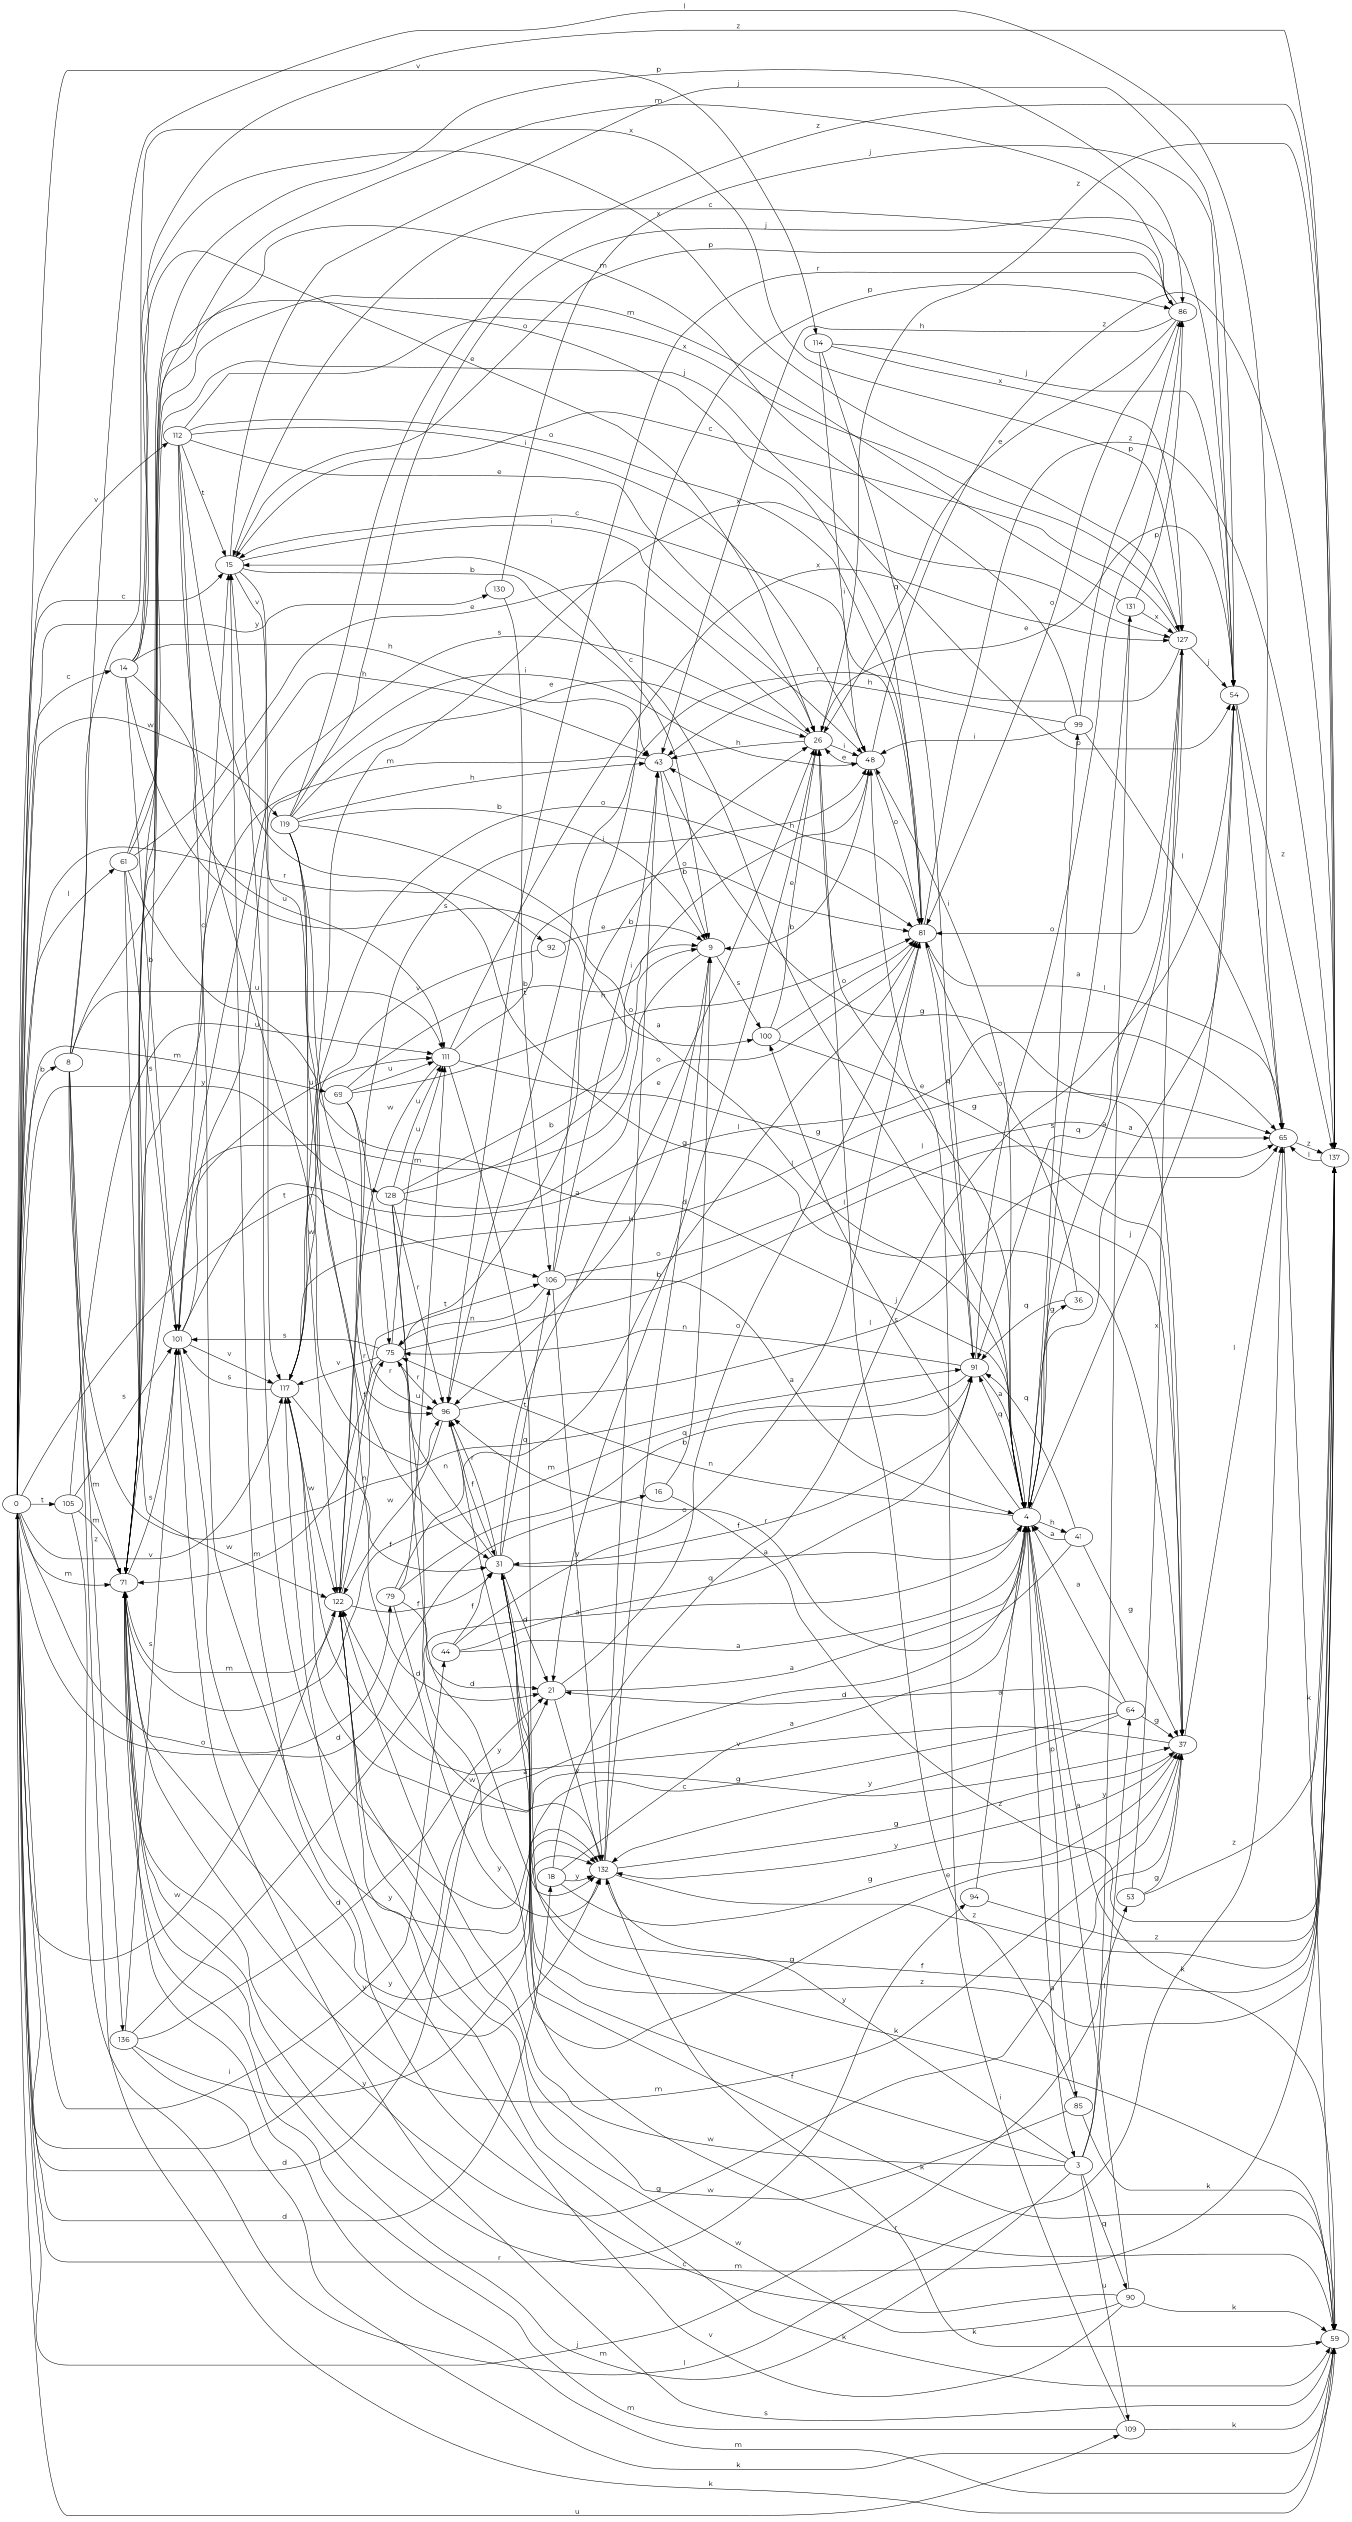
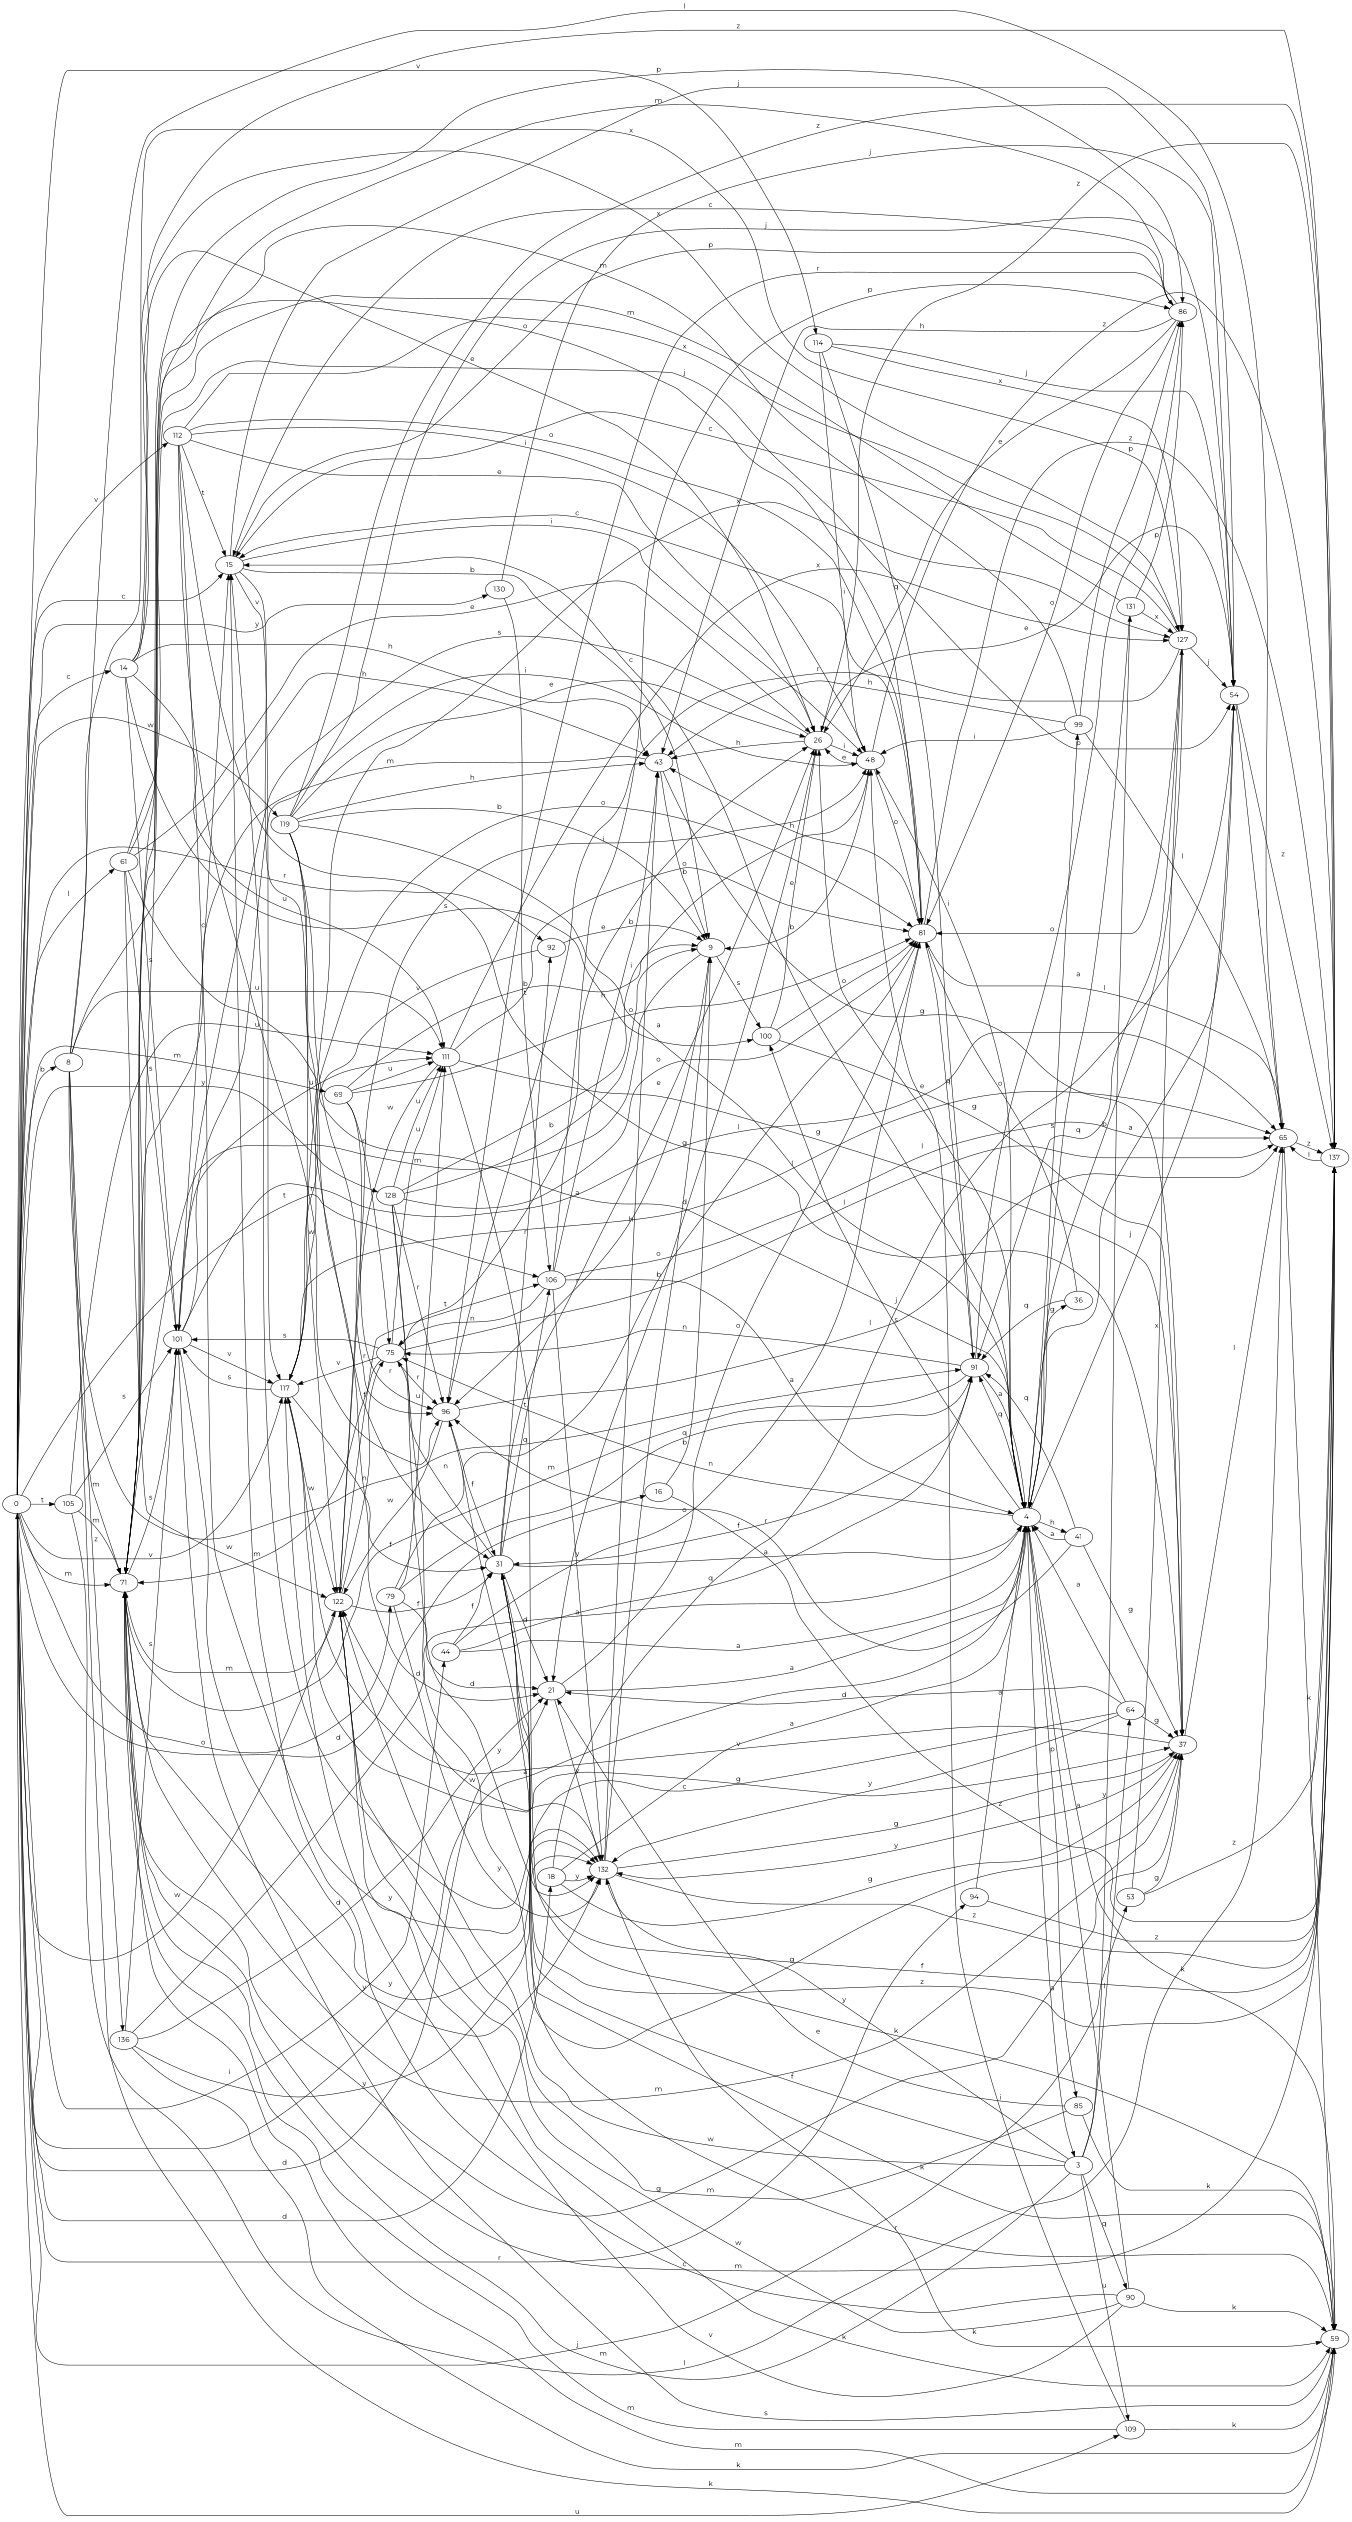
(151, 960) -> (151, 960)
(1105, 1124) -> (1105, 1124)
(879, 1447) -> (766, 1999)
(479, 1489) -> (525, 1259)
(711, 2190) -> (711, 2190)
